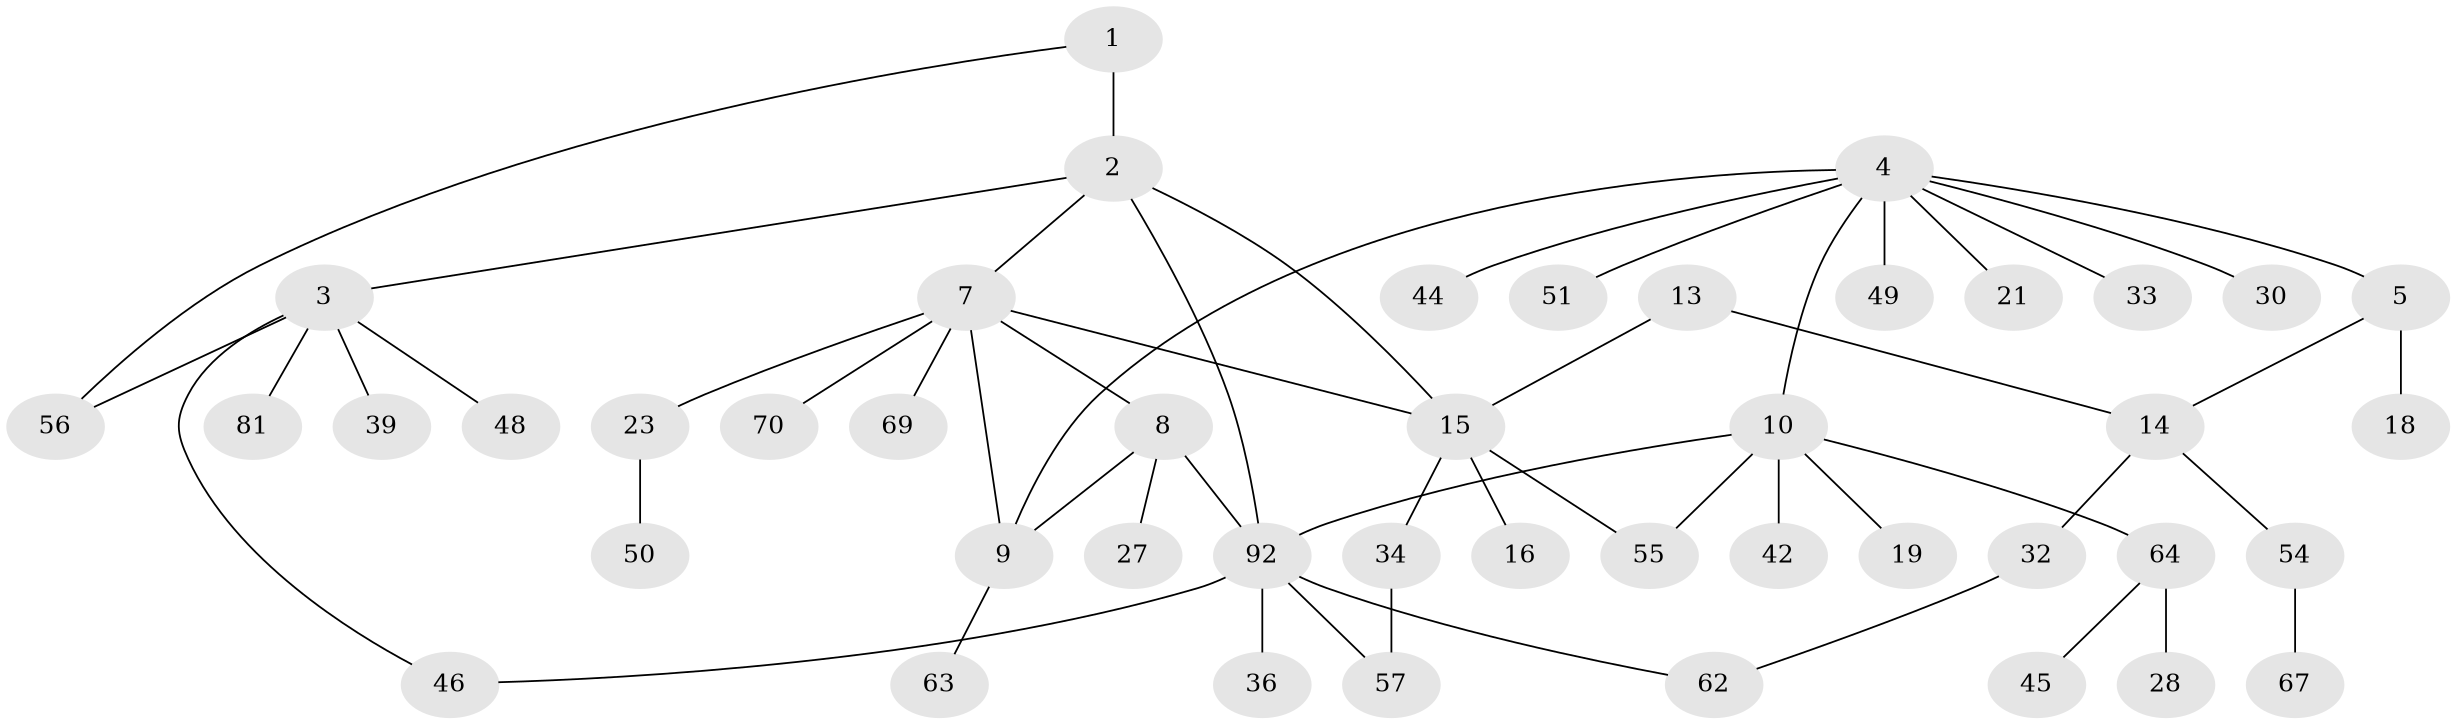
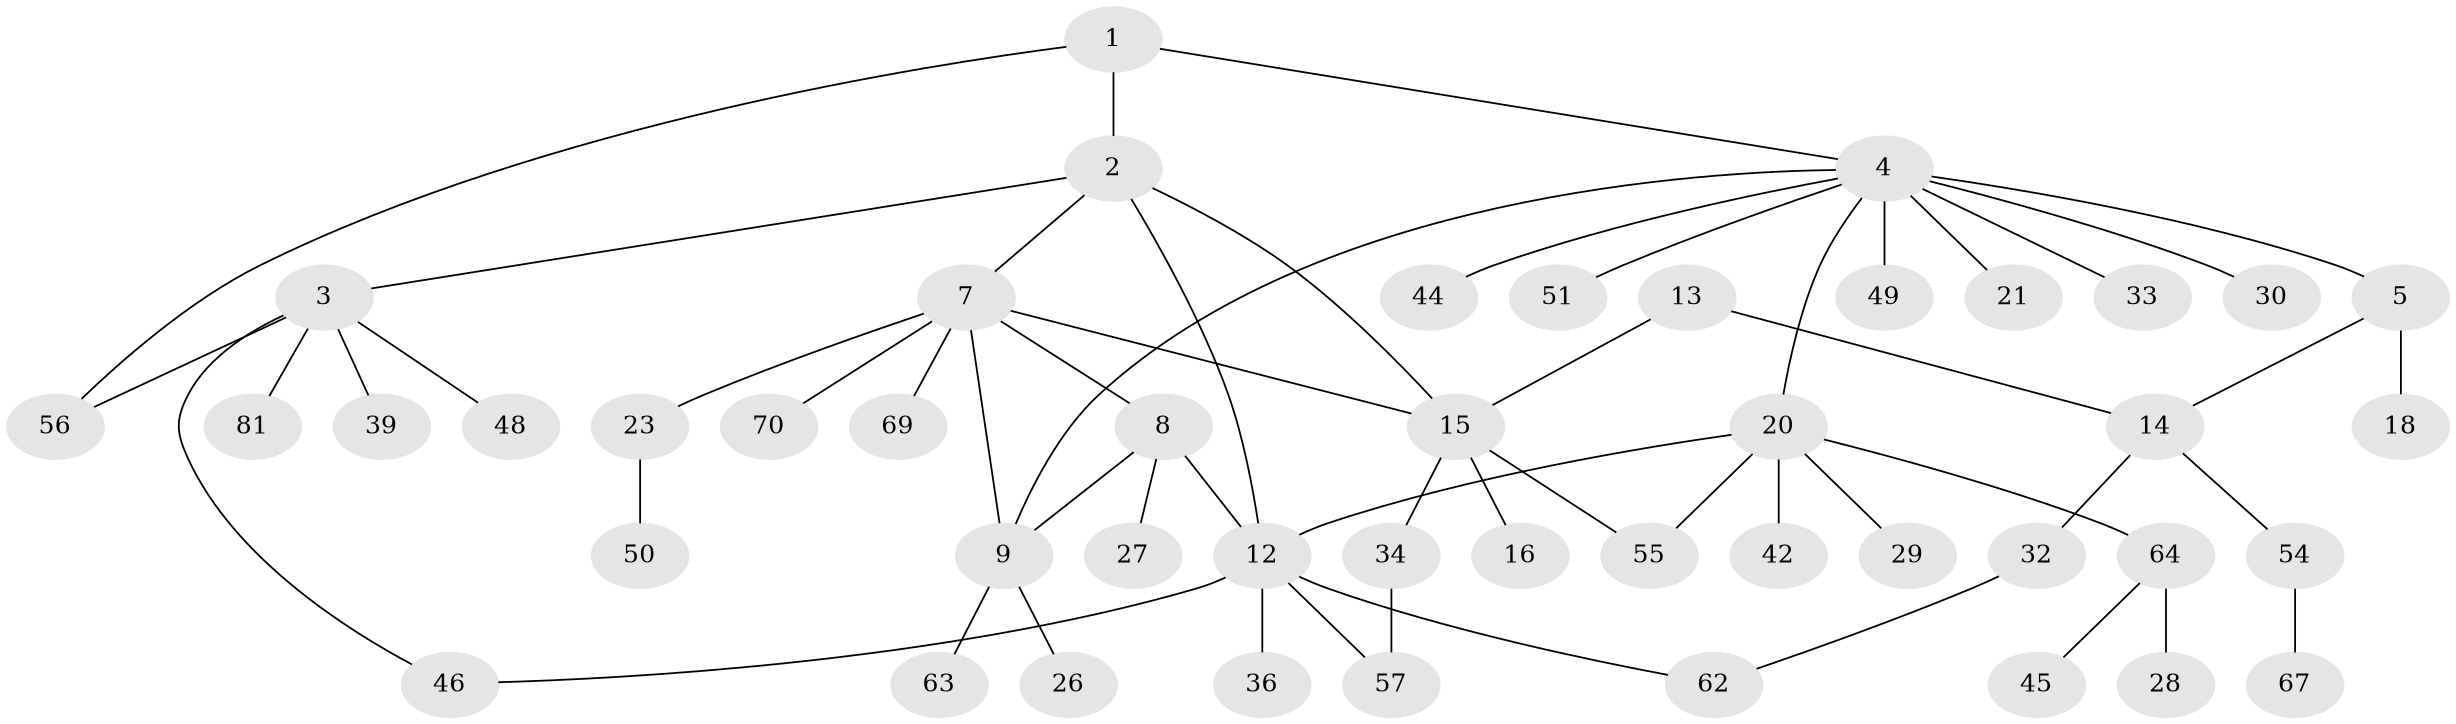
none -> (1499, 104)
(1779, 427) -> (1779, 427)
(1262, 556) -> (1262, 556)
(1908, 556) -> (1908, 556)
none -> (1069, 685)
